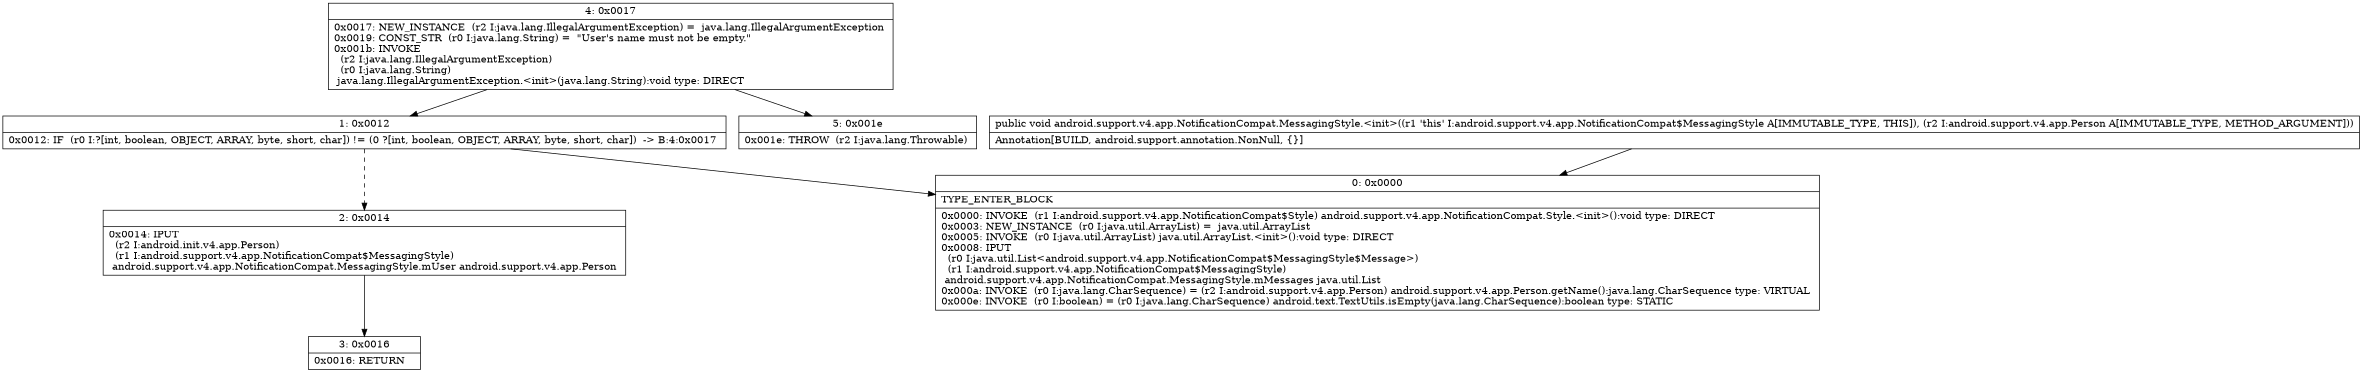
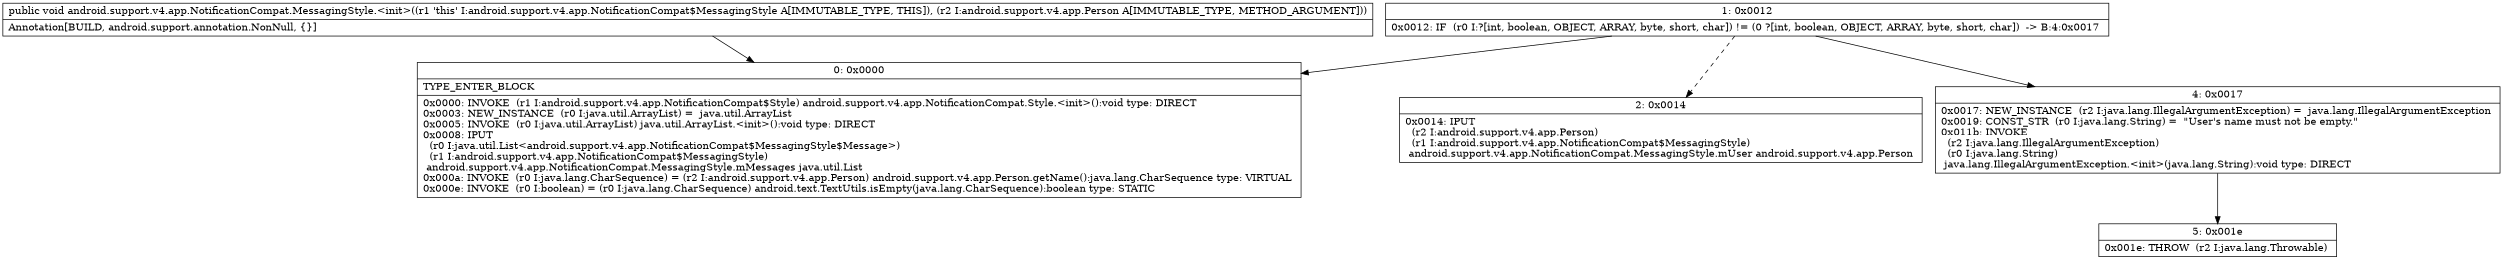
(381, 49) -> (1988, 132)
(452, 102) -> (1922, 61)
(194, 245) -> (1502, 132)
(364, 353) -> none
